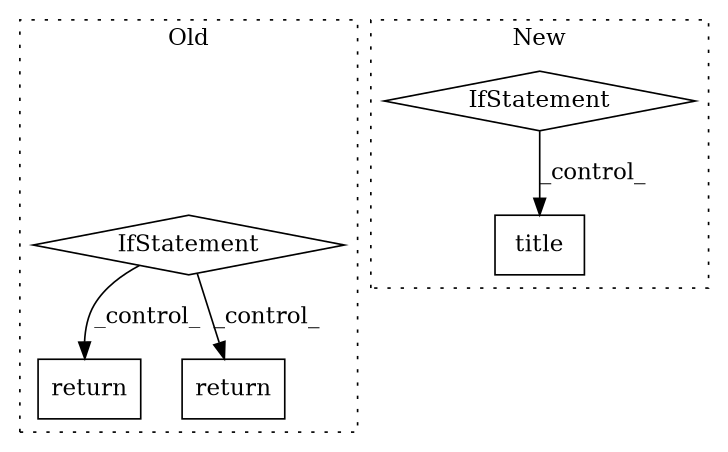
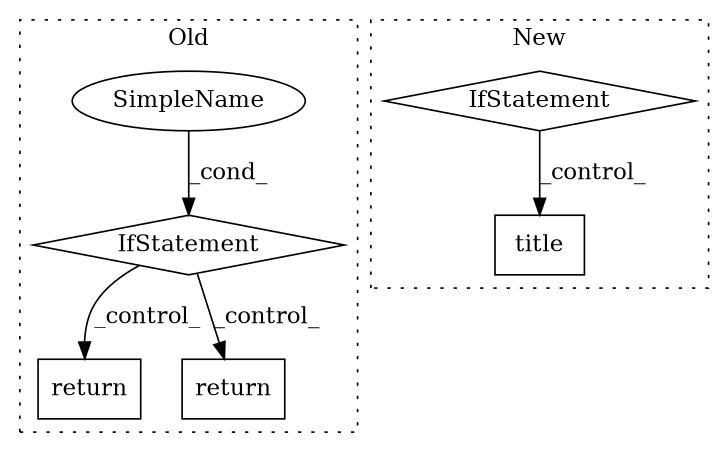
none -> (189, 101)
